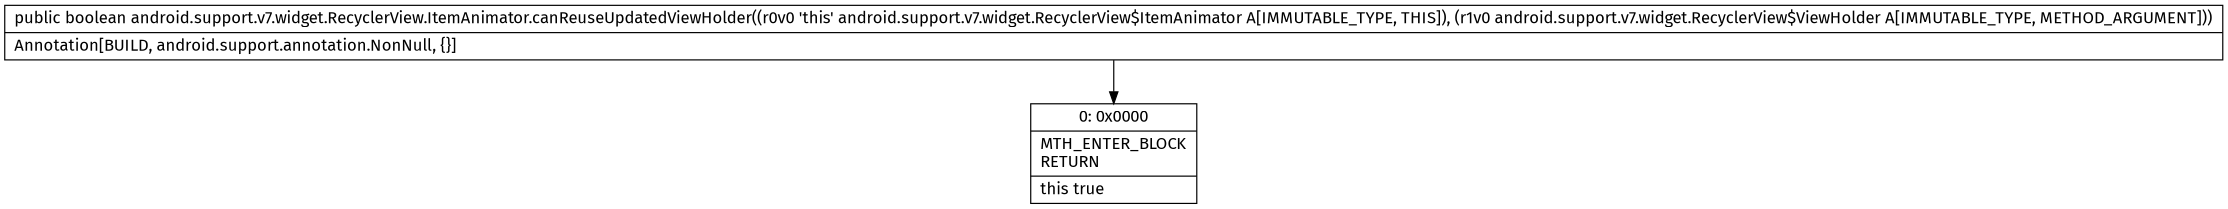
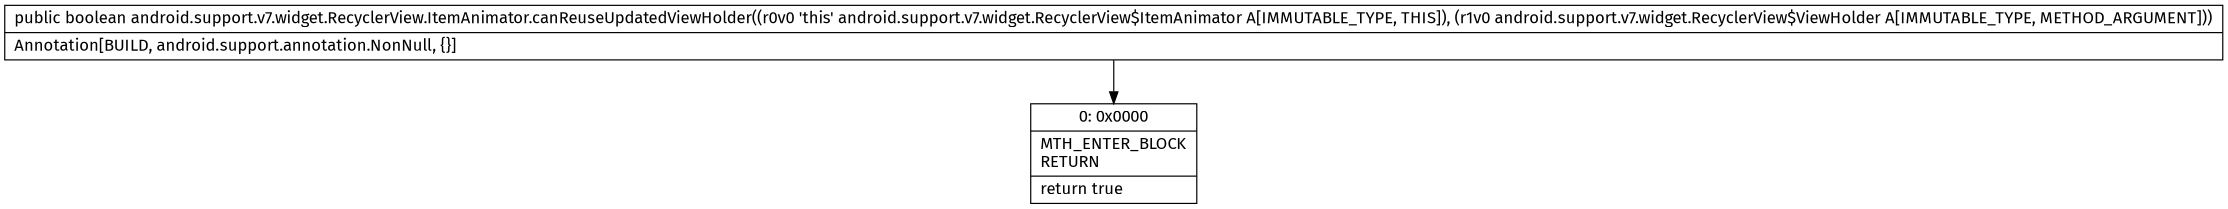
(1073, 189) -> (1082, 189)
